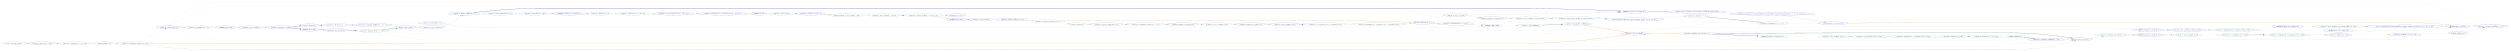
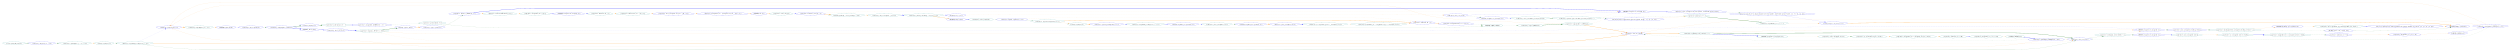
(891, 43) -> (890, 43)
